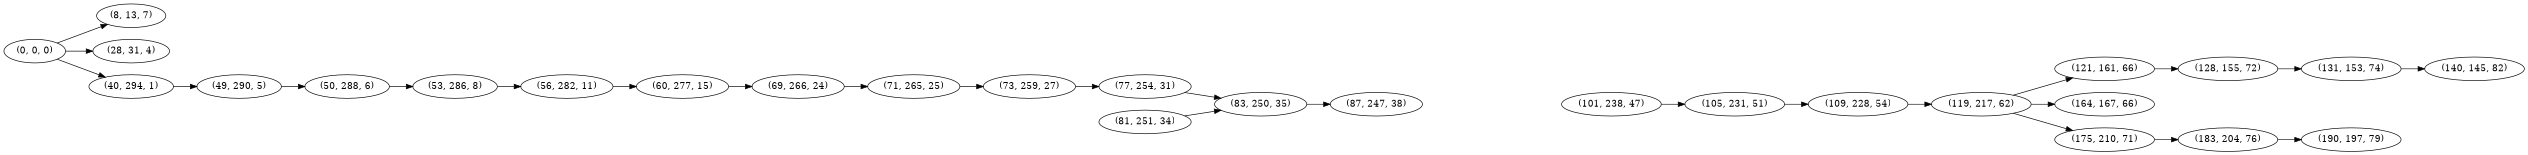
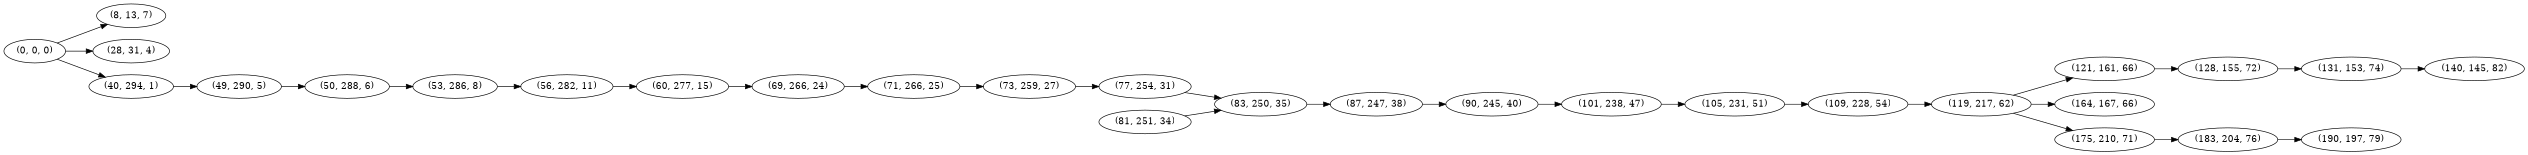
(914, 87) -> (914, 87)
none -> (1492, 104)
